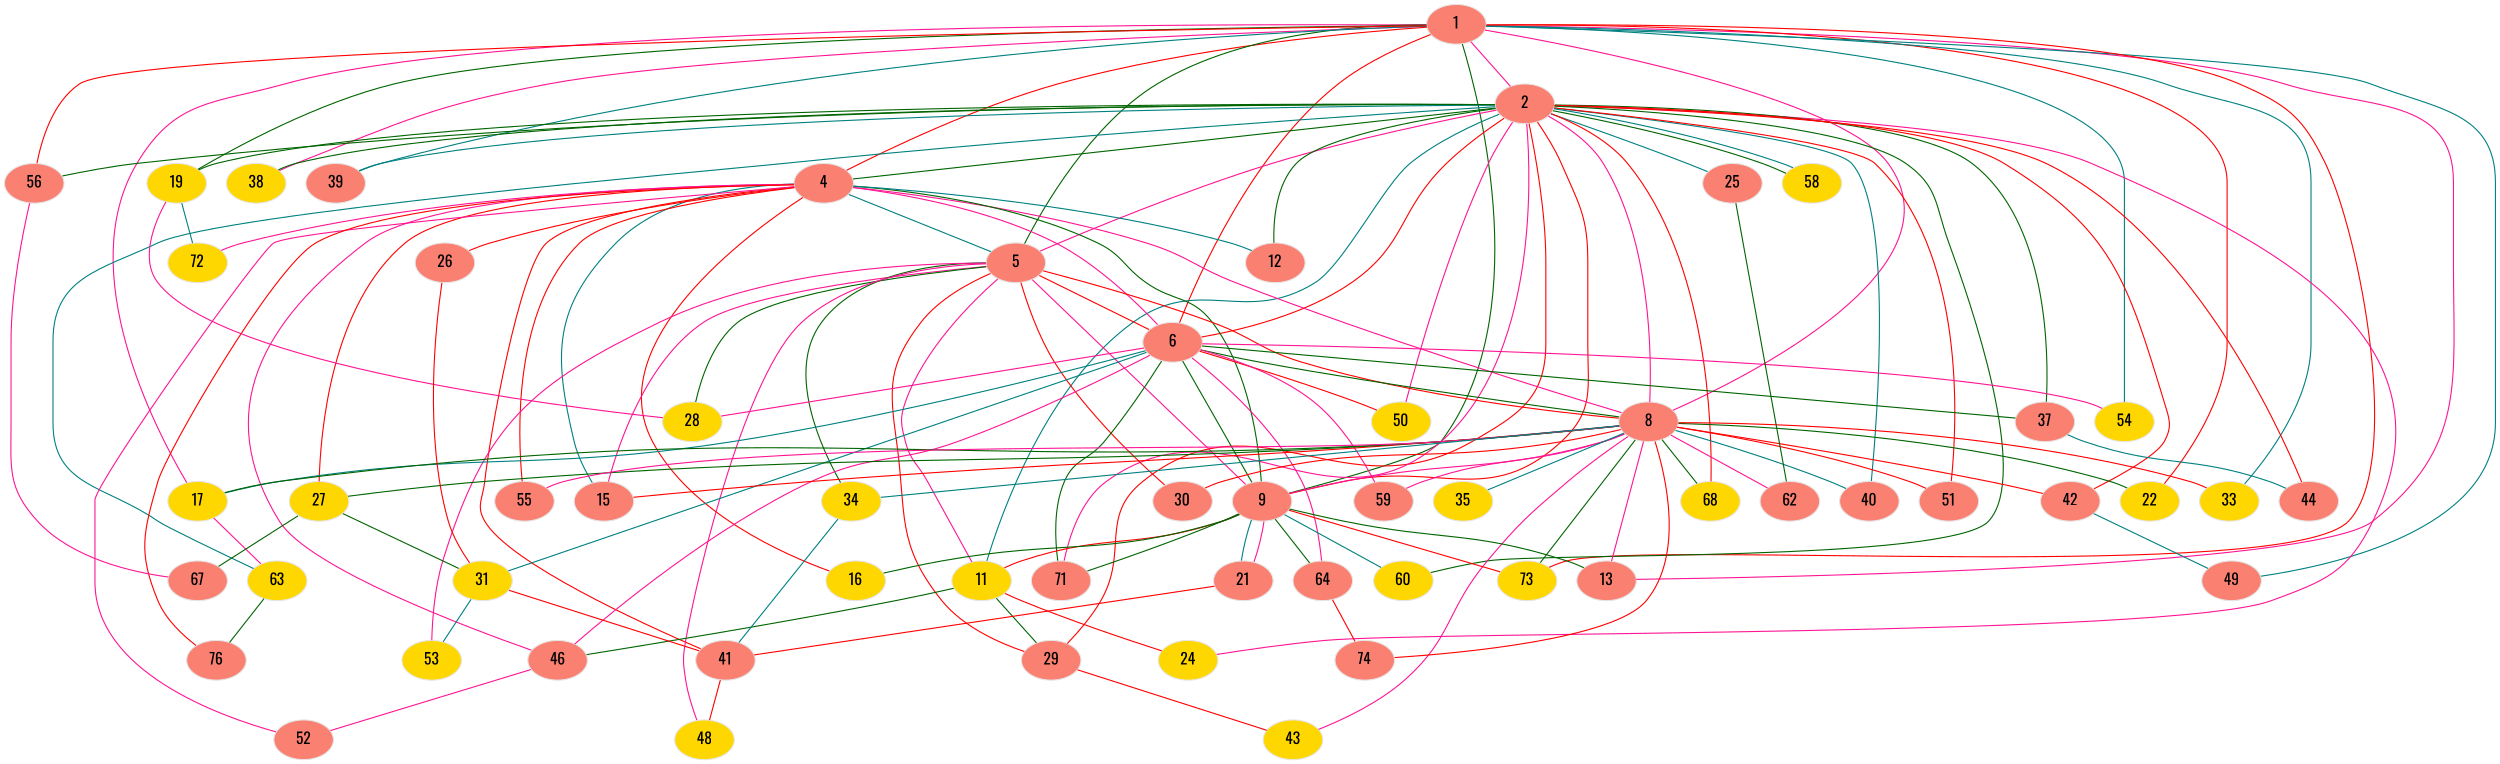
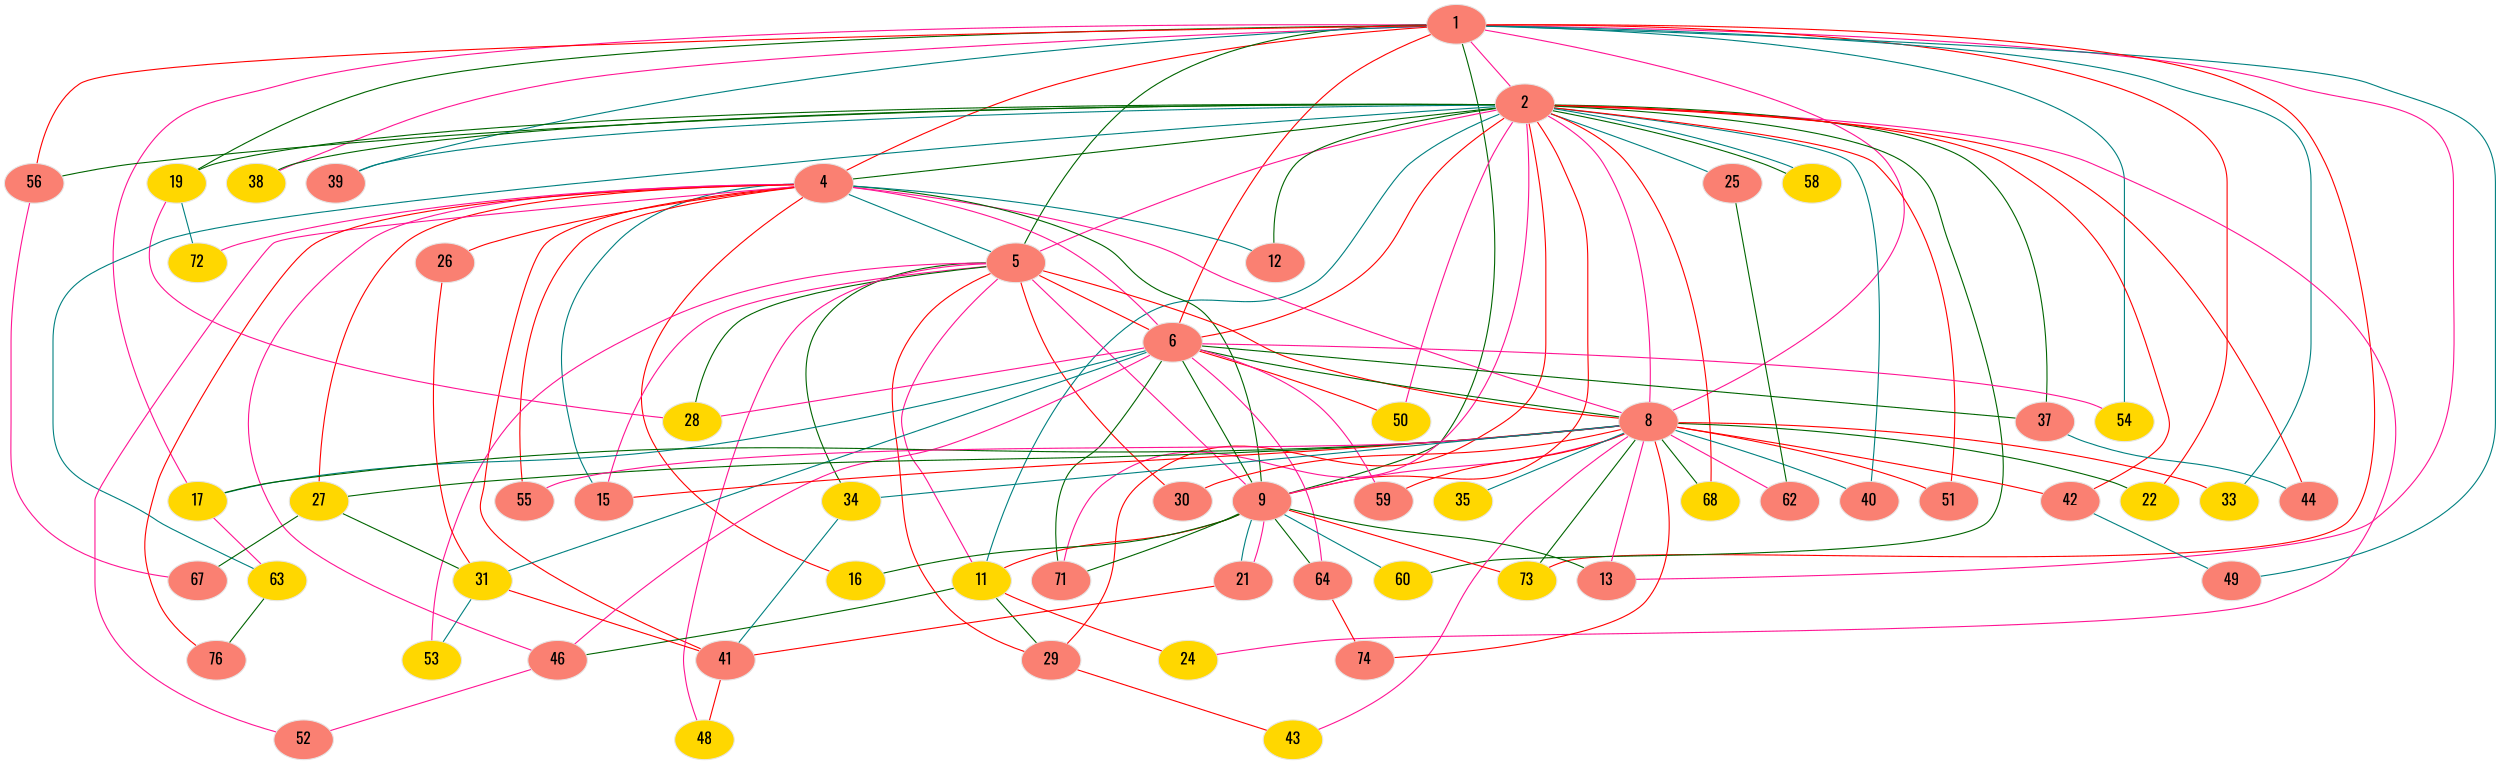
(1515, 461) -> (1515, 461)
